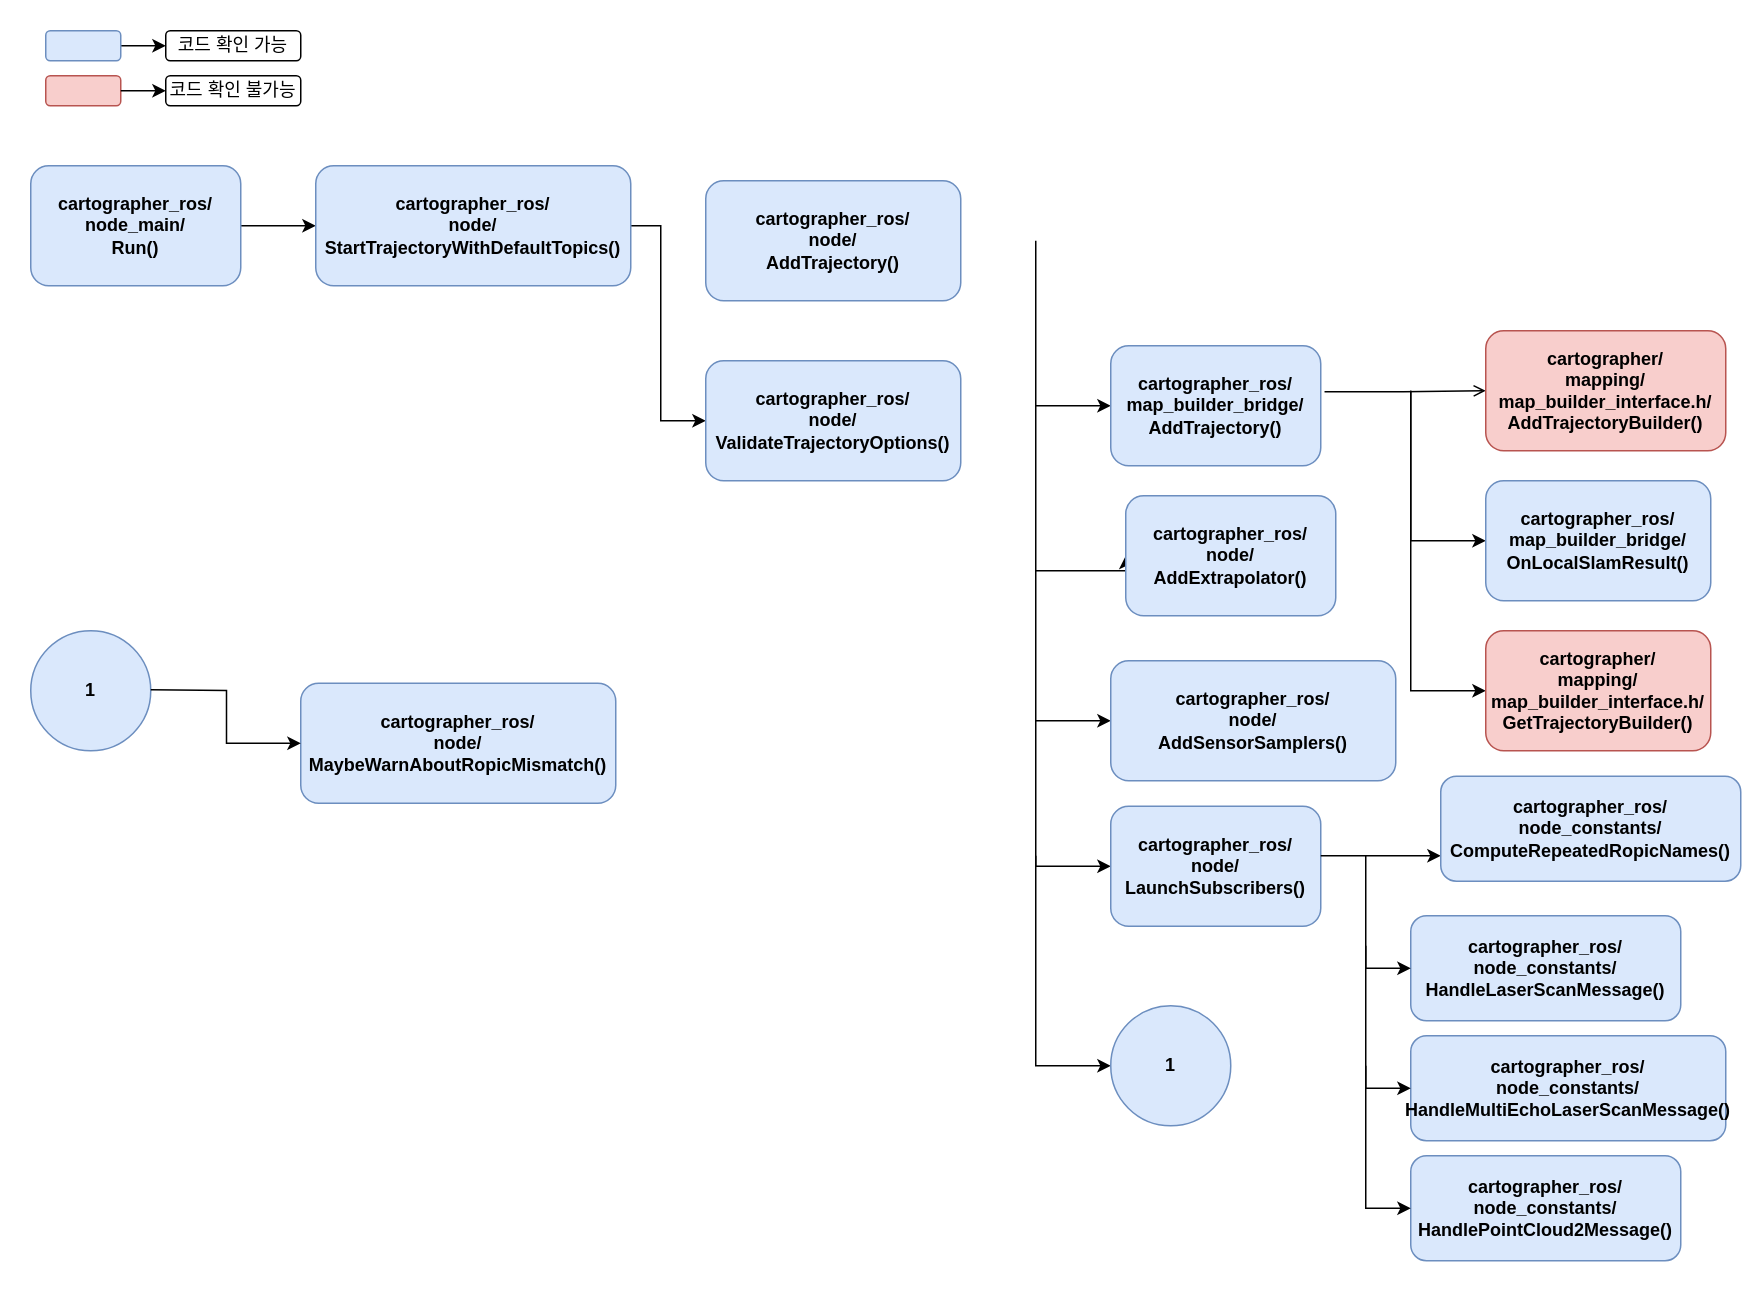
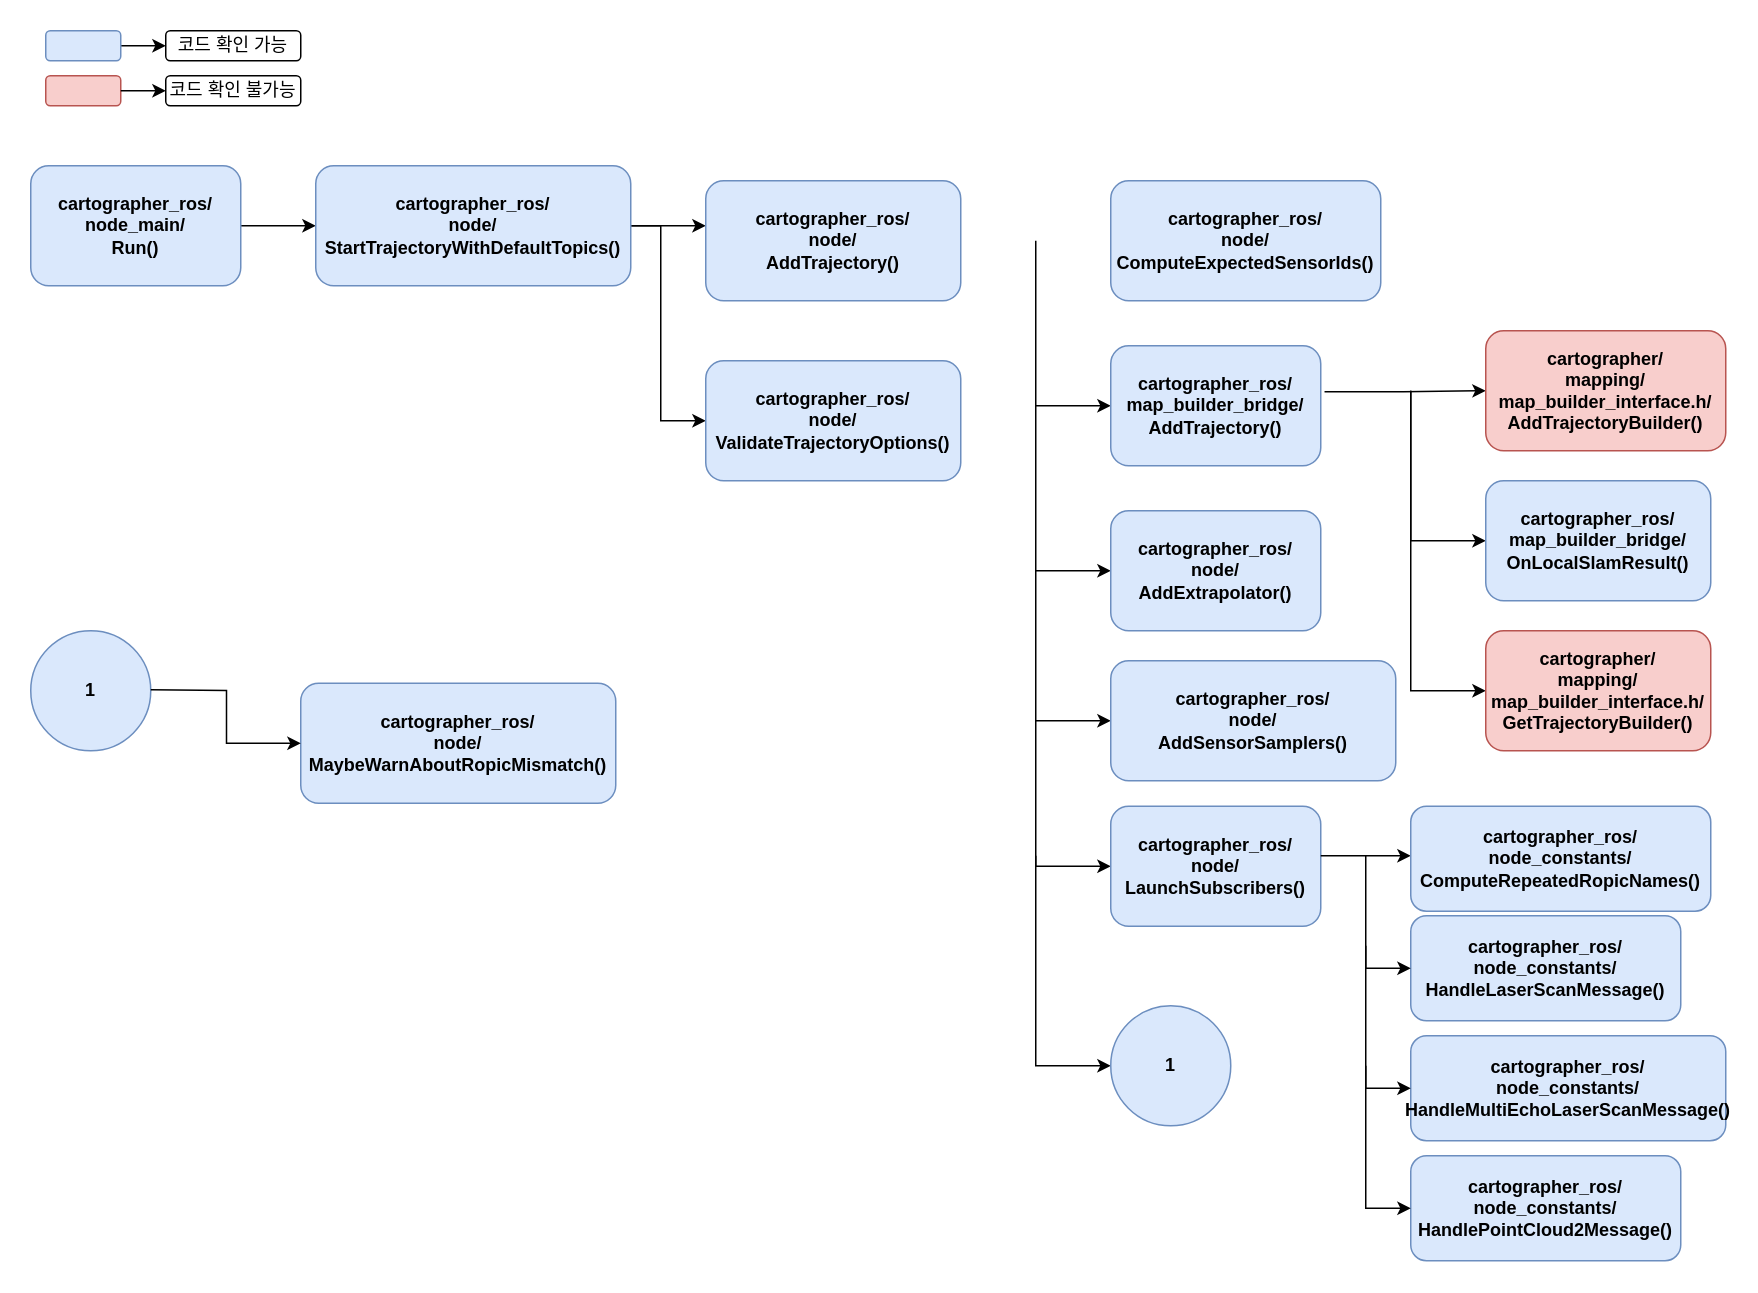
none -> (679, 226)
none -> (1246, 241)
(1476, 391) -> (1474, 391)
(1231, 556) -> (1216, 571)
(1591, 829) -> (1561, 859)
